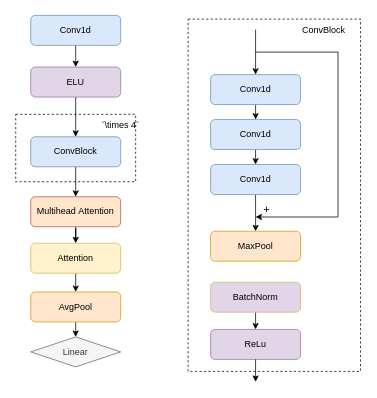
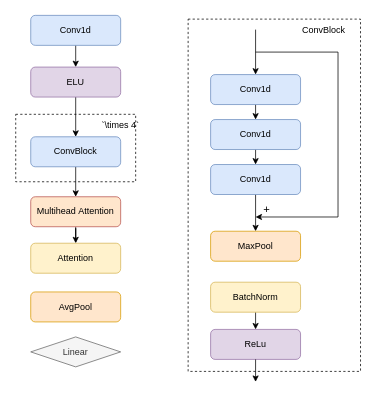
(75, 280) -> none
(255, 297) -> (255, 297)
(75, 327) -> none
